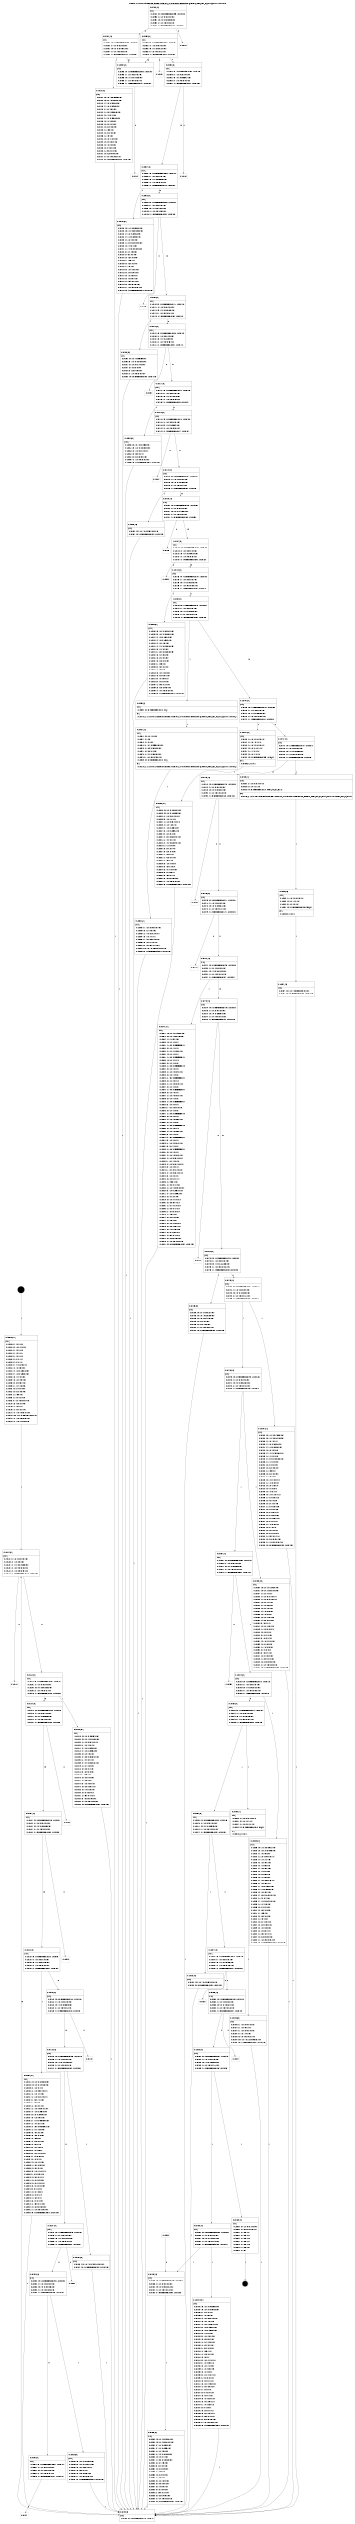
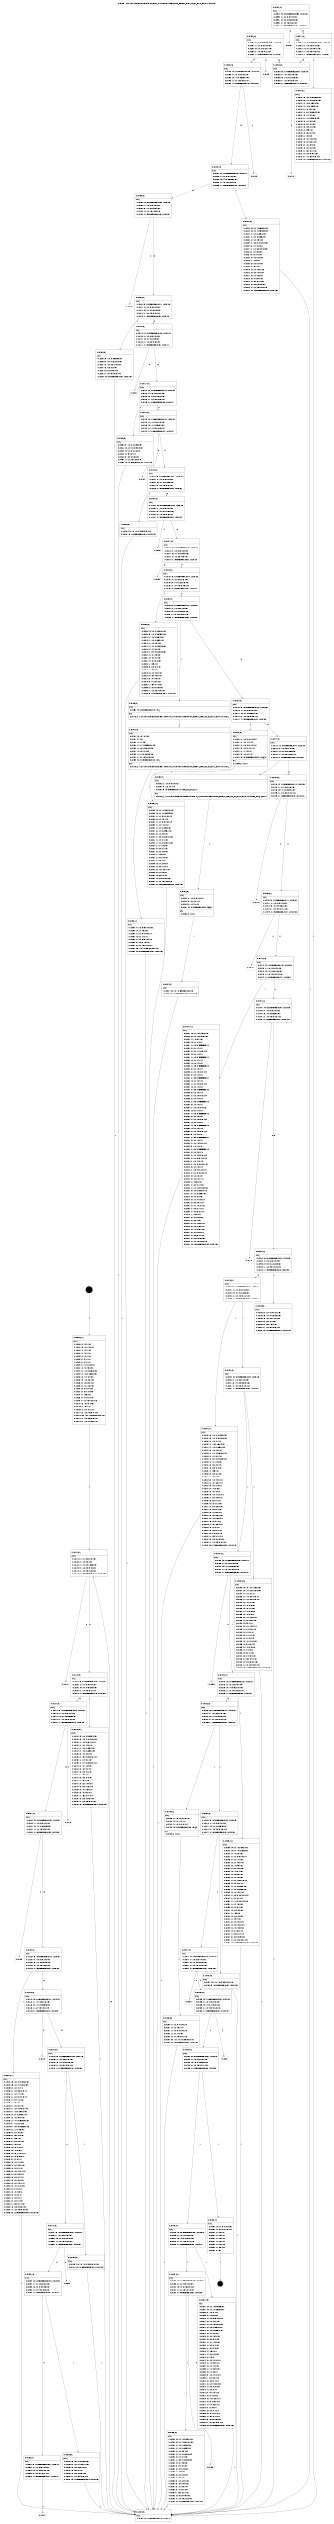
(166, 2254) -> (189, 2385)
